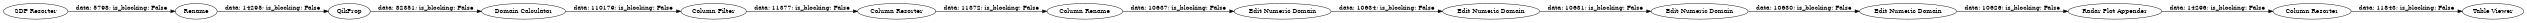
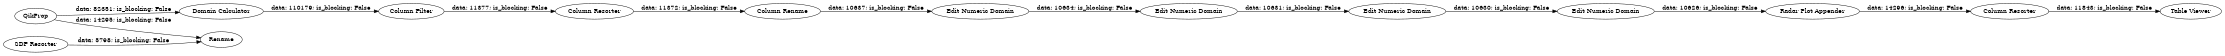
(271, 11) -> (125, 30)
